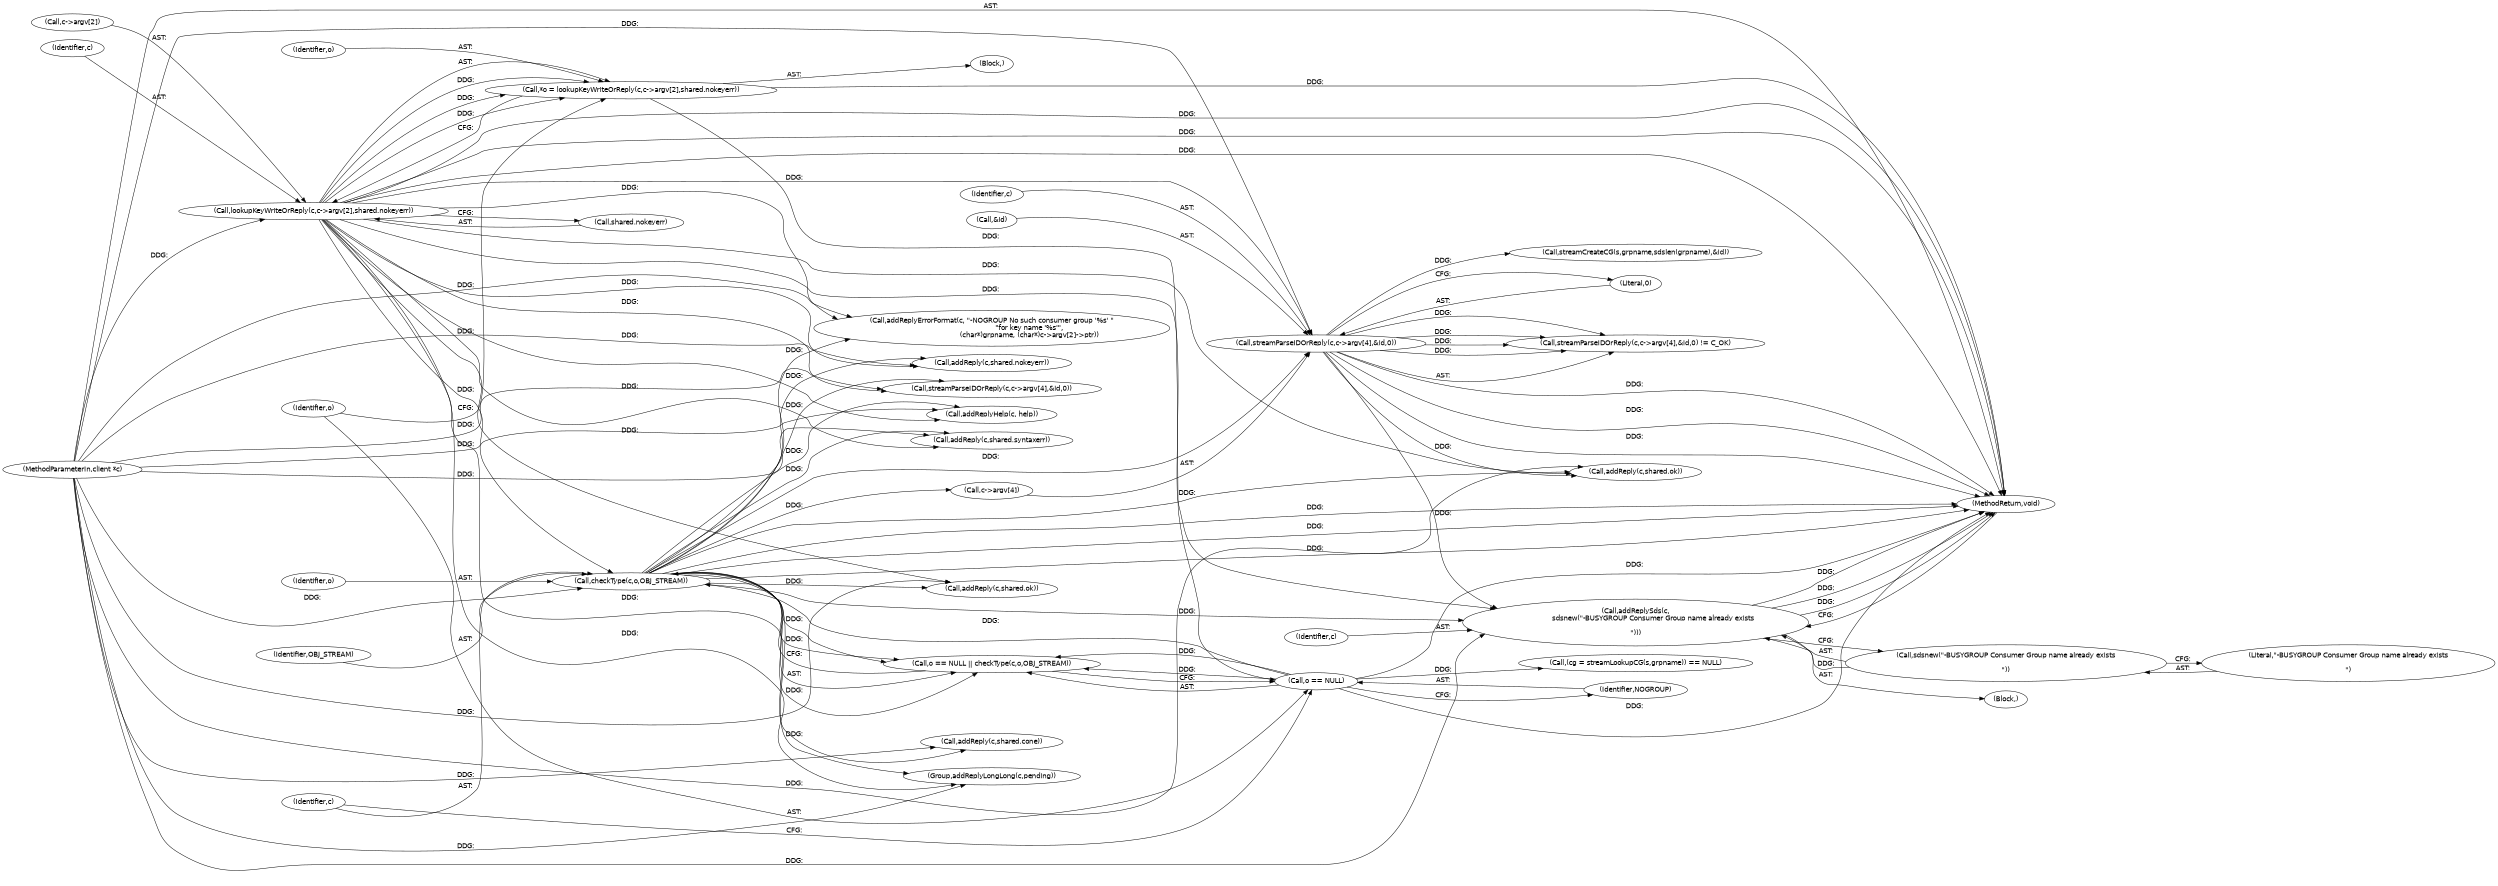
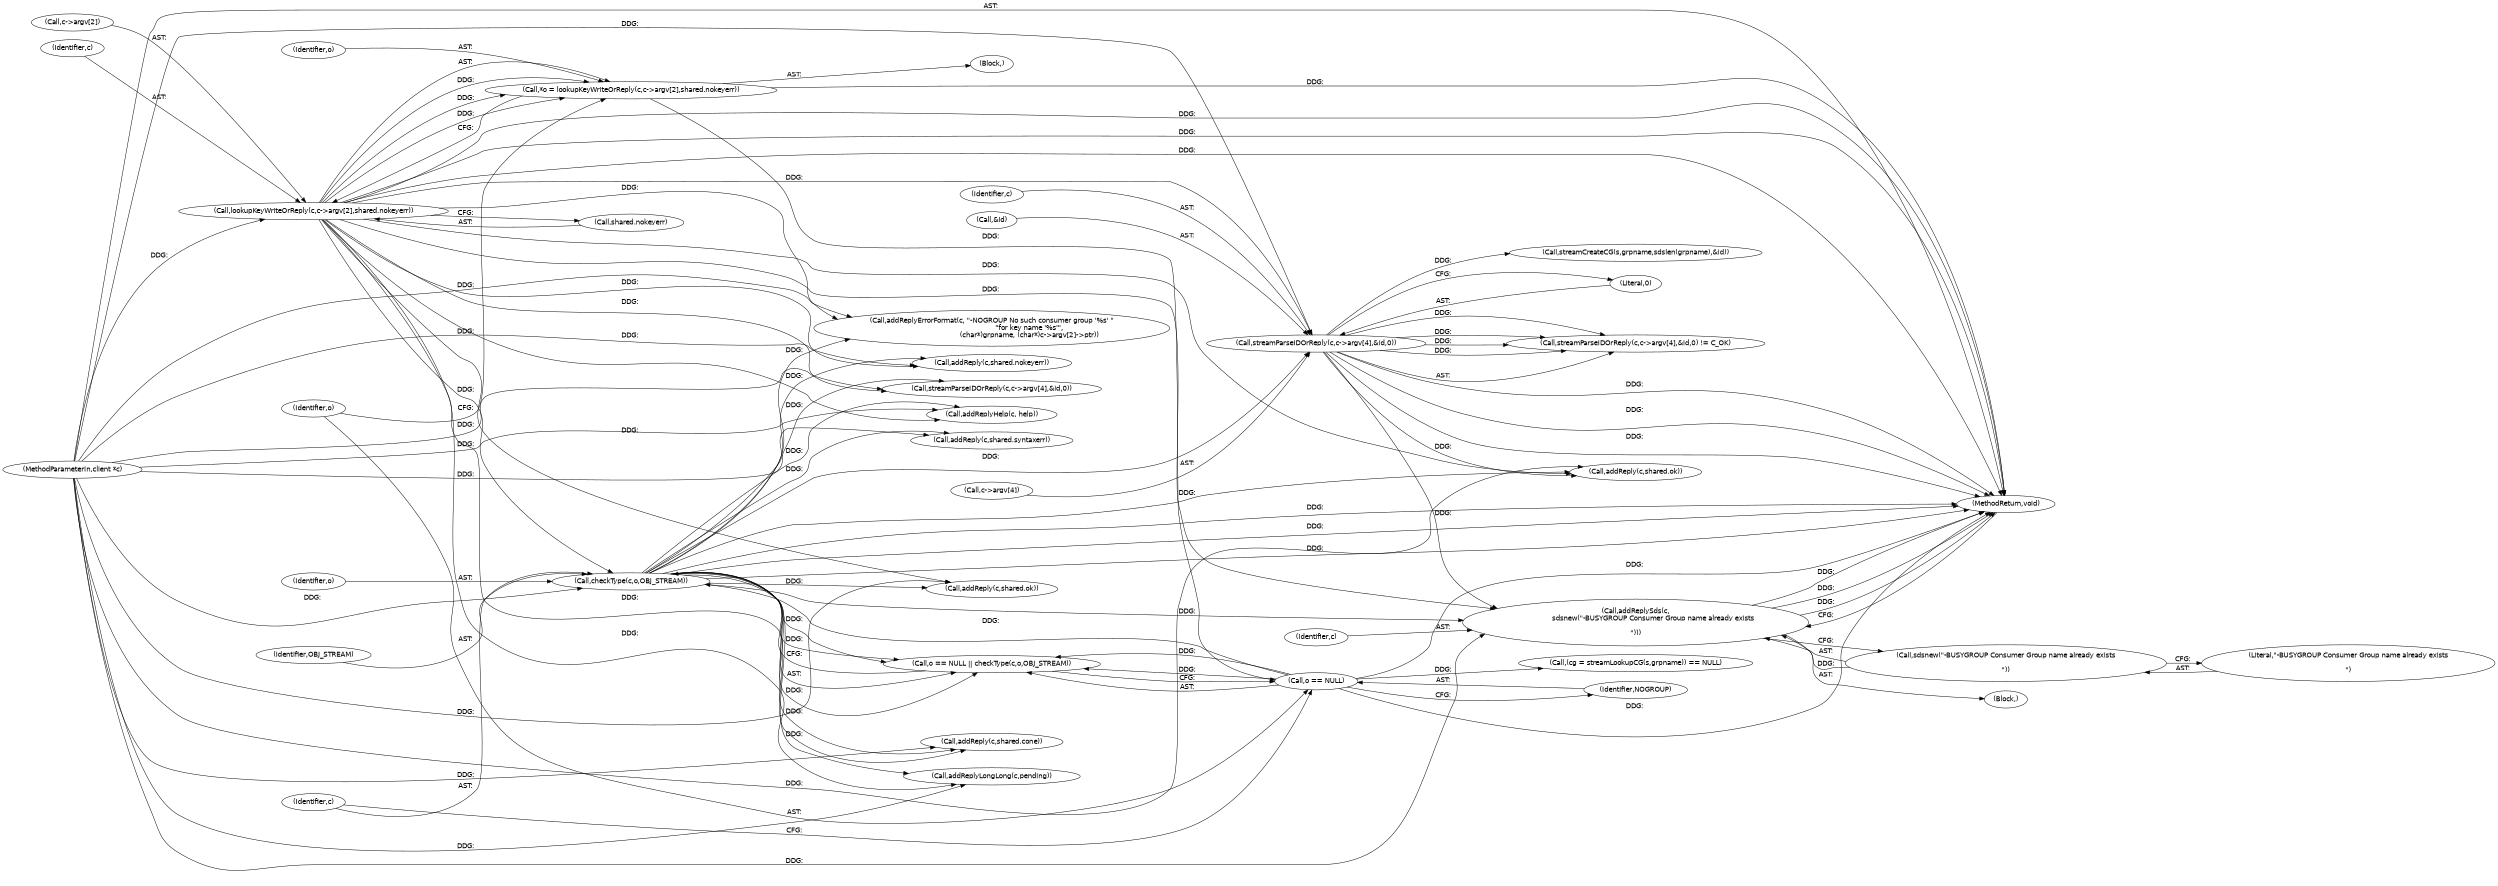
(591, 423) -> none
(792, 512) -> (787, 717)
(992, 776) -> (992, 776)
